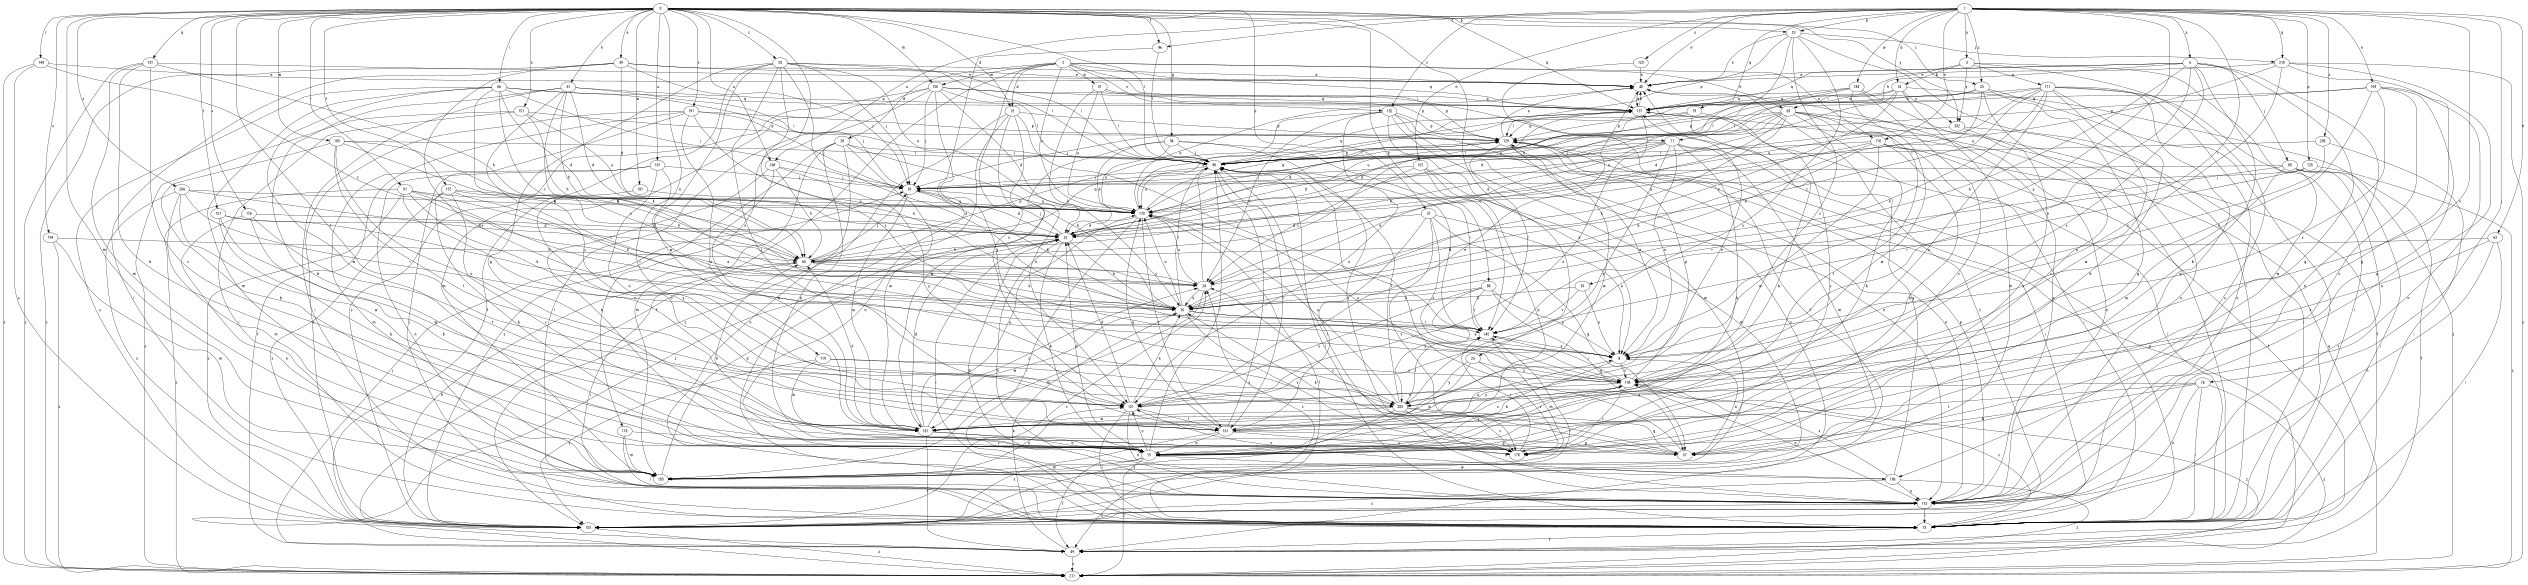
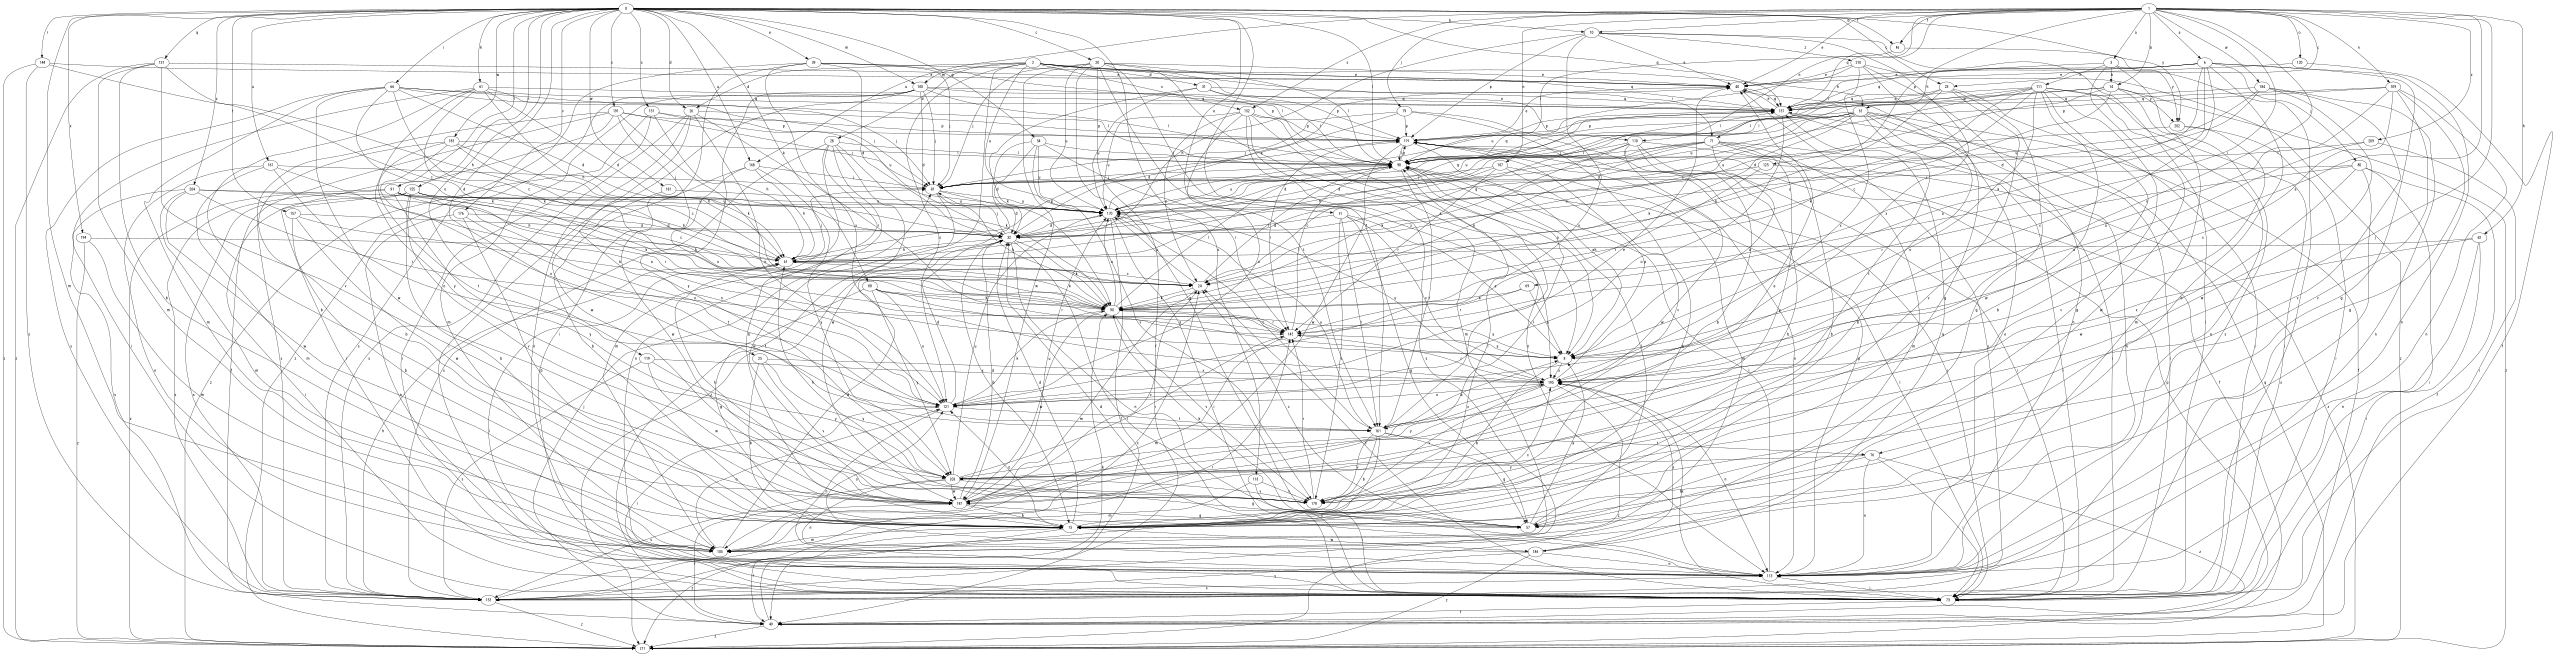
(2141, 10) -> (1935, 20)
(1750, 63) -> (1401, 63)
(1860, 408) -> (1647, 445)
none -> (699, 584)
